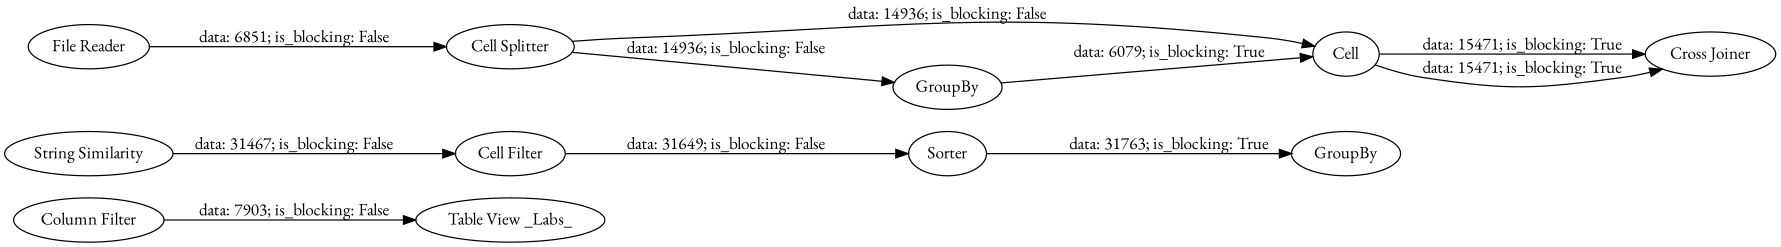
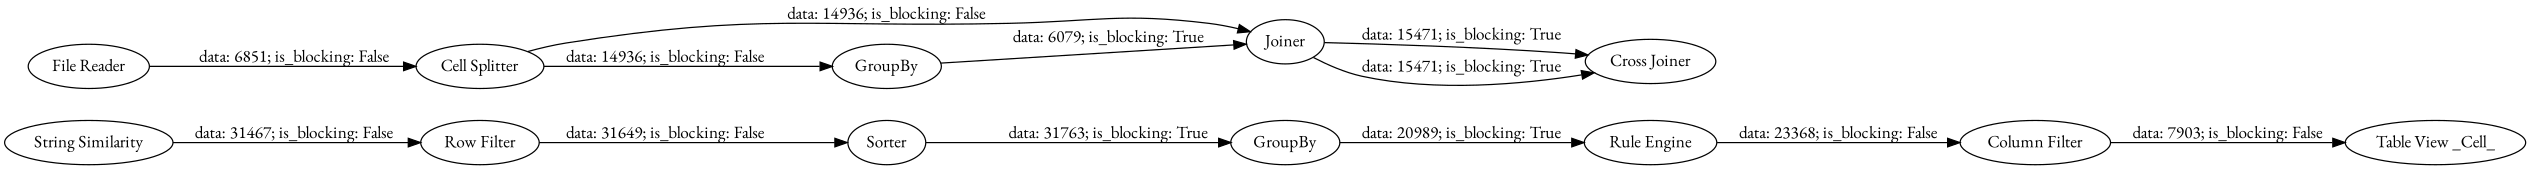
(1346, 54) -> (1285, 42)
none -> (1651, 143)
(510, 154) -> (480, 143)
(510, 220) -> (2435, 143)
